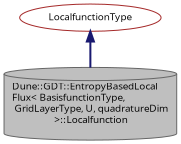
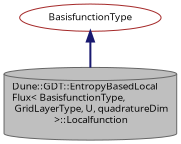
(90, 18) -> (90, 18)
